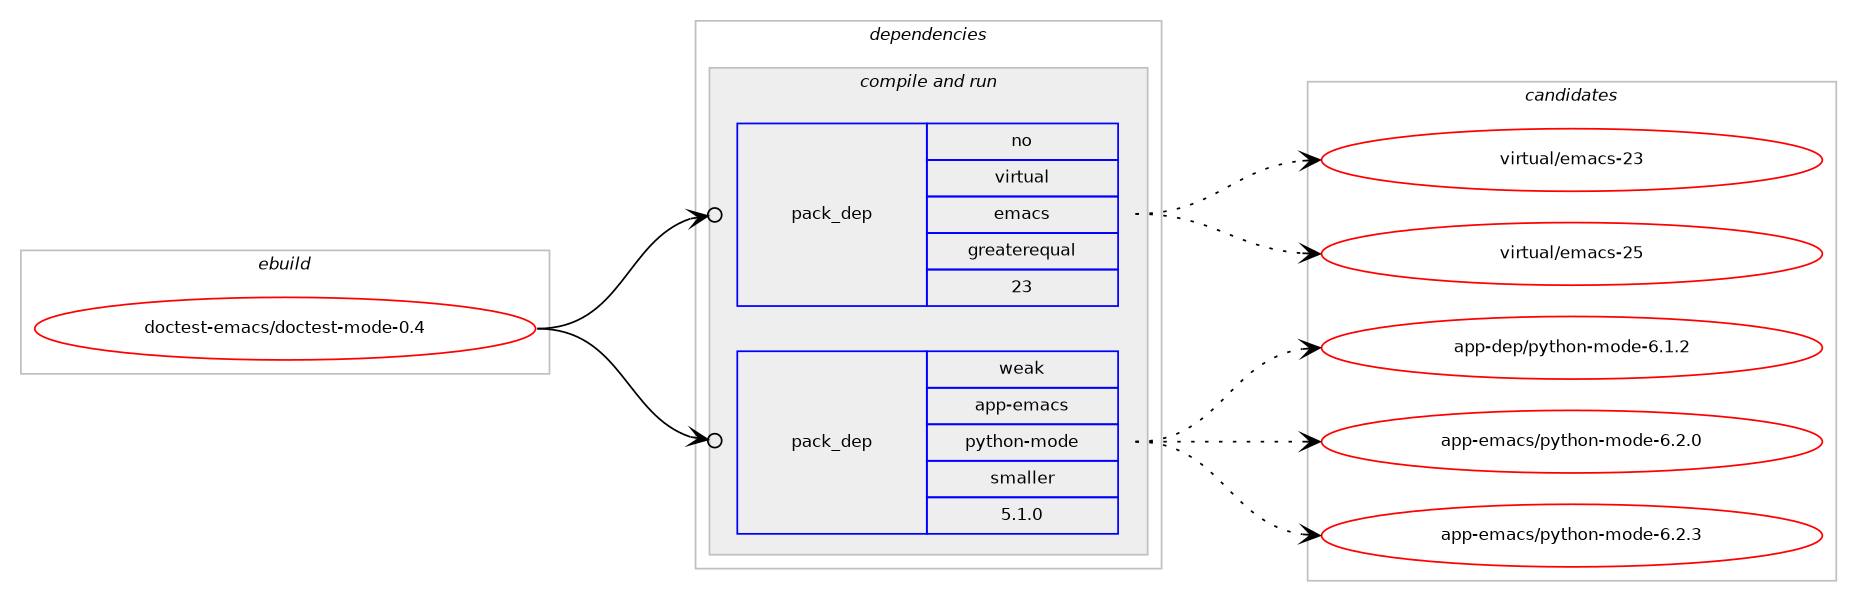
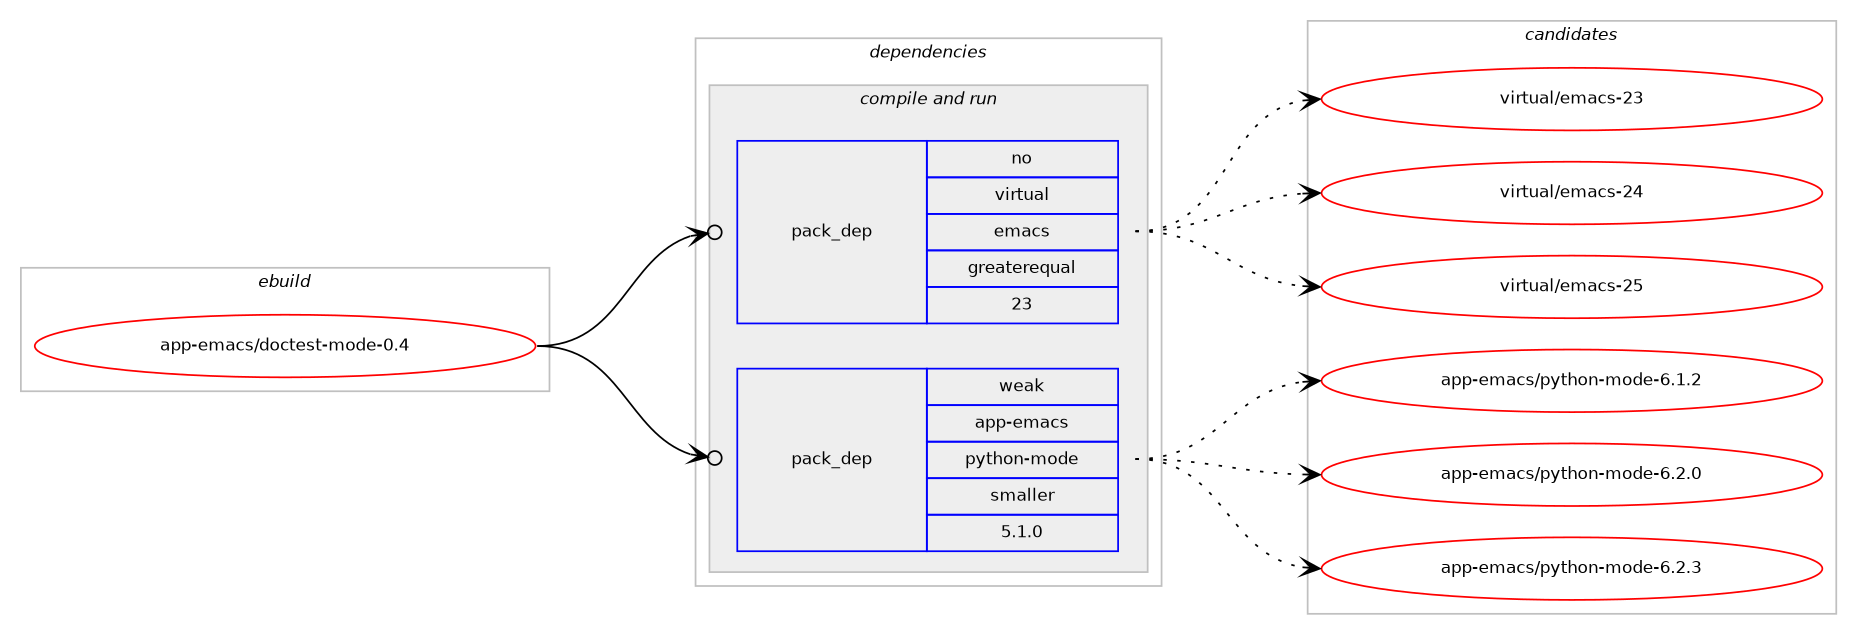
none -> (1572, 193)
(285, 329) -> (285, 346)
(1572, 348) -> (1572, 381)
